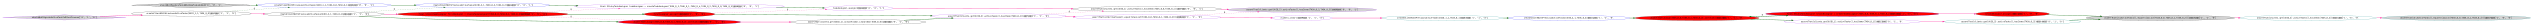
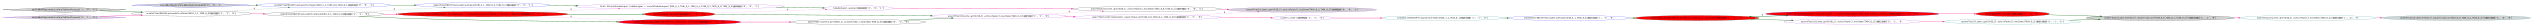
(191, 5) -> (191, 5)
none -> (64, 10)
